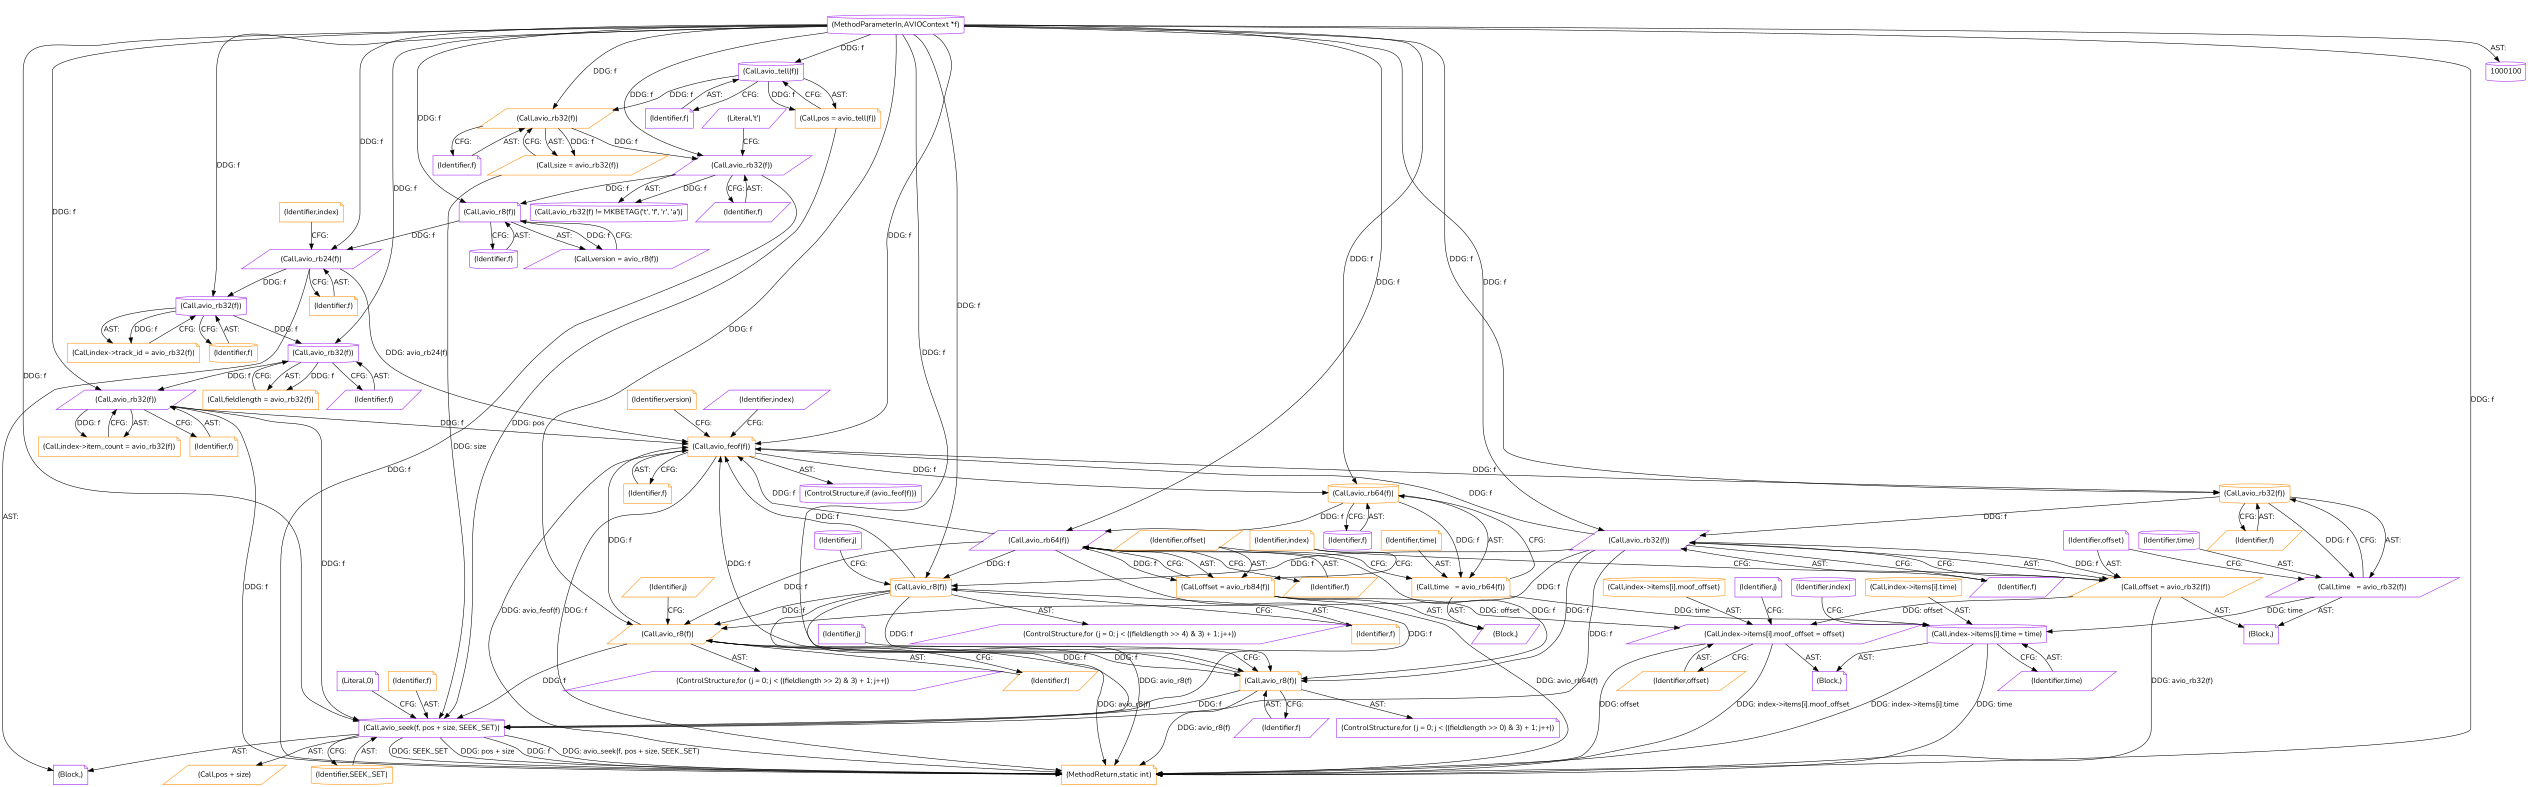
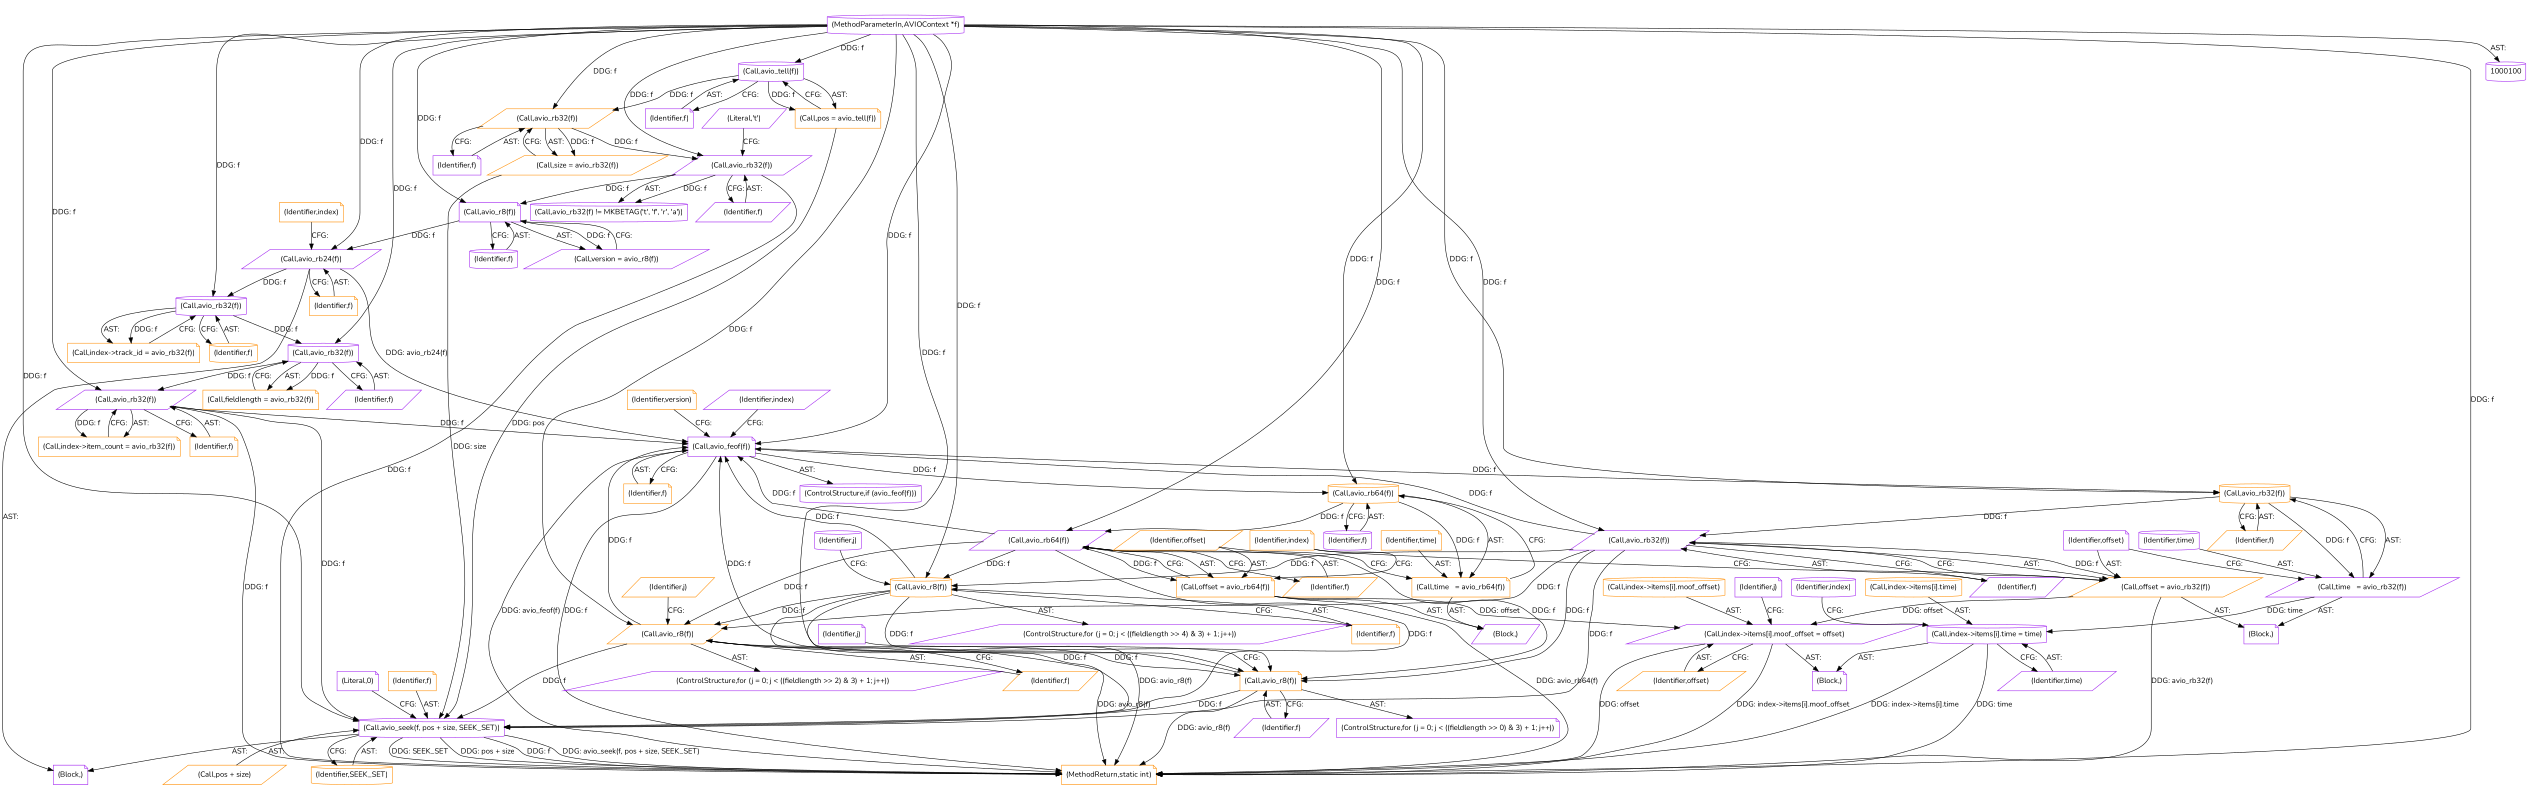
(722, 447) -> (722, 447)
(1225, 587) -> (1225, 587)
(1716, 617) -> none
(309, 747) -> (272, 746)
